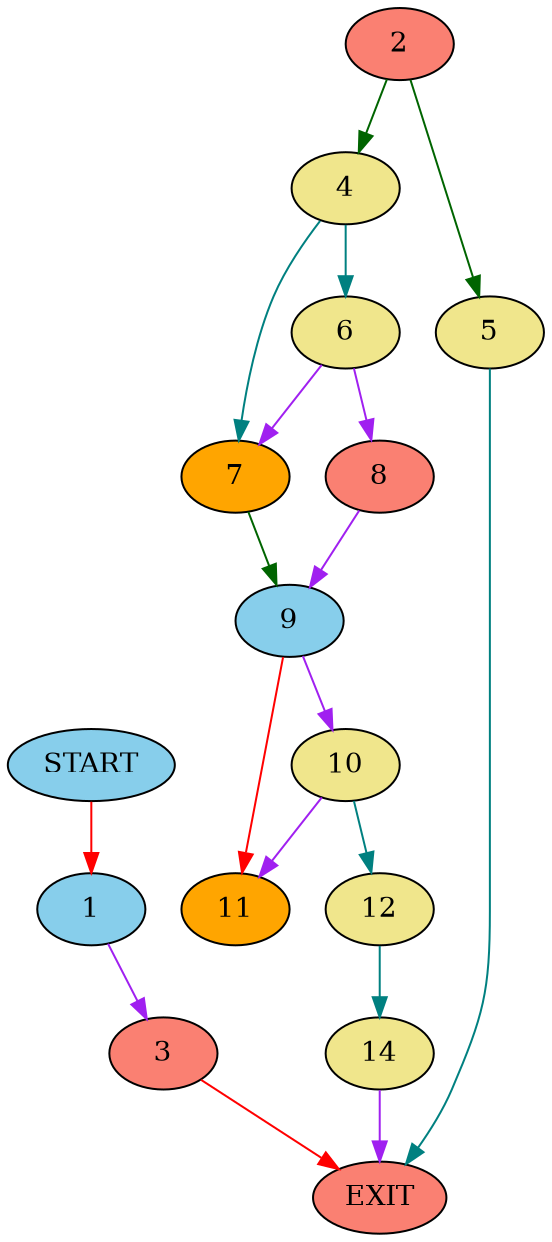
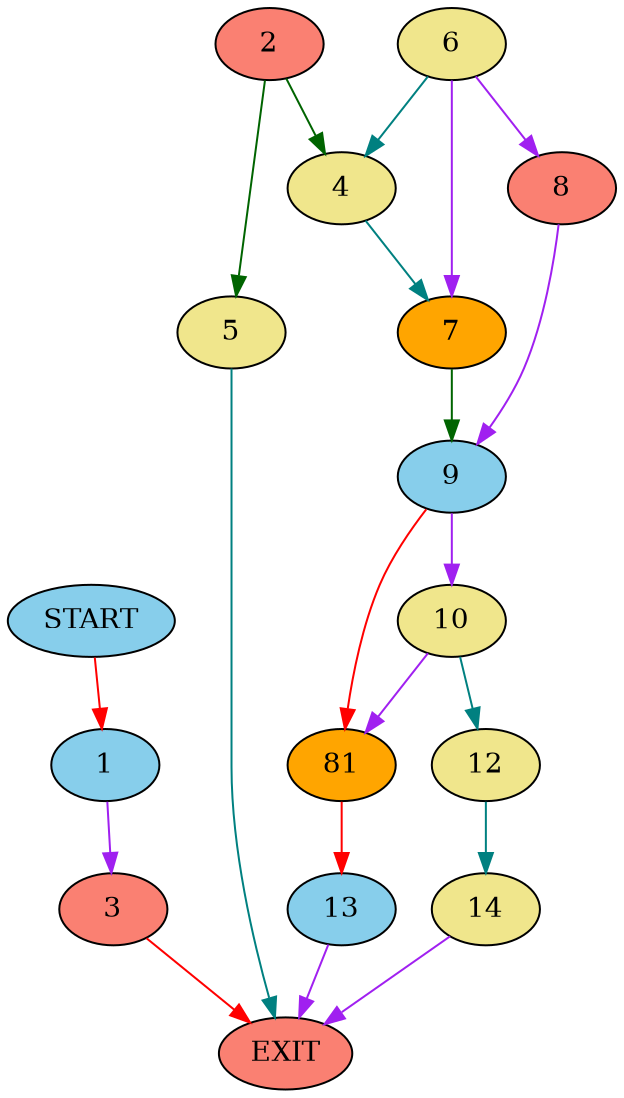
(346, 251) -> (403, 108)
(236, 909) -> (342, 765)
none -> (342, 909)
